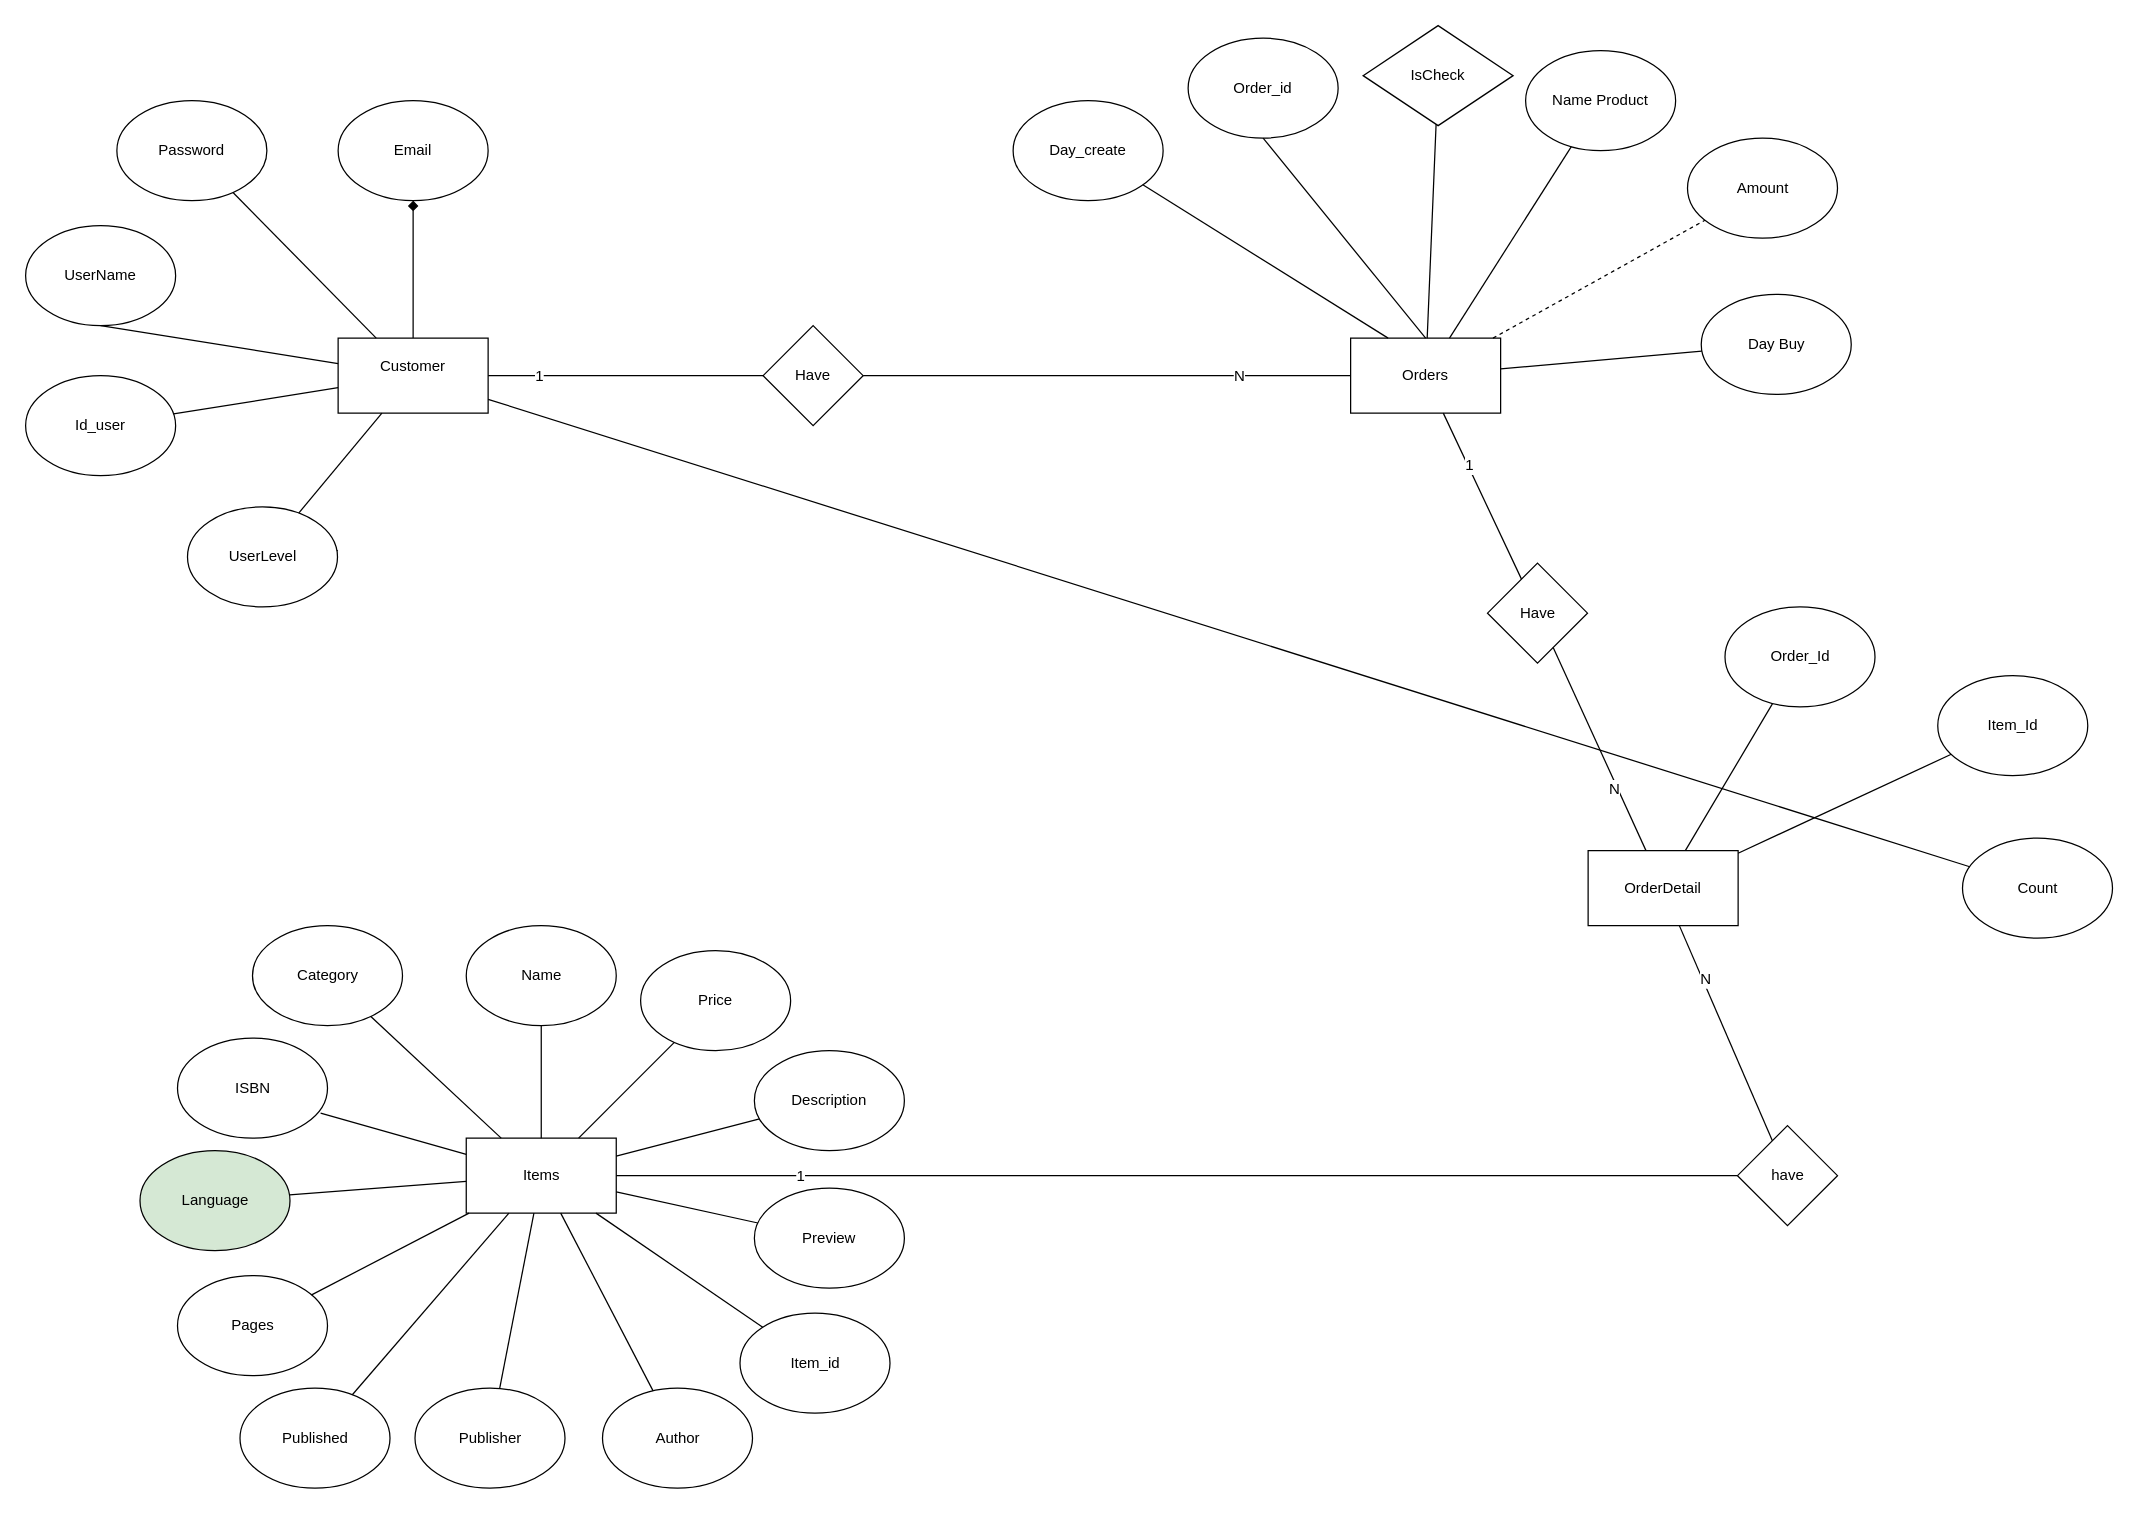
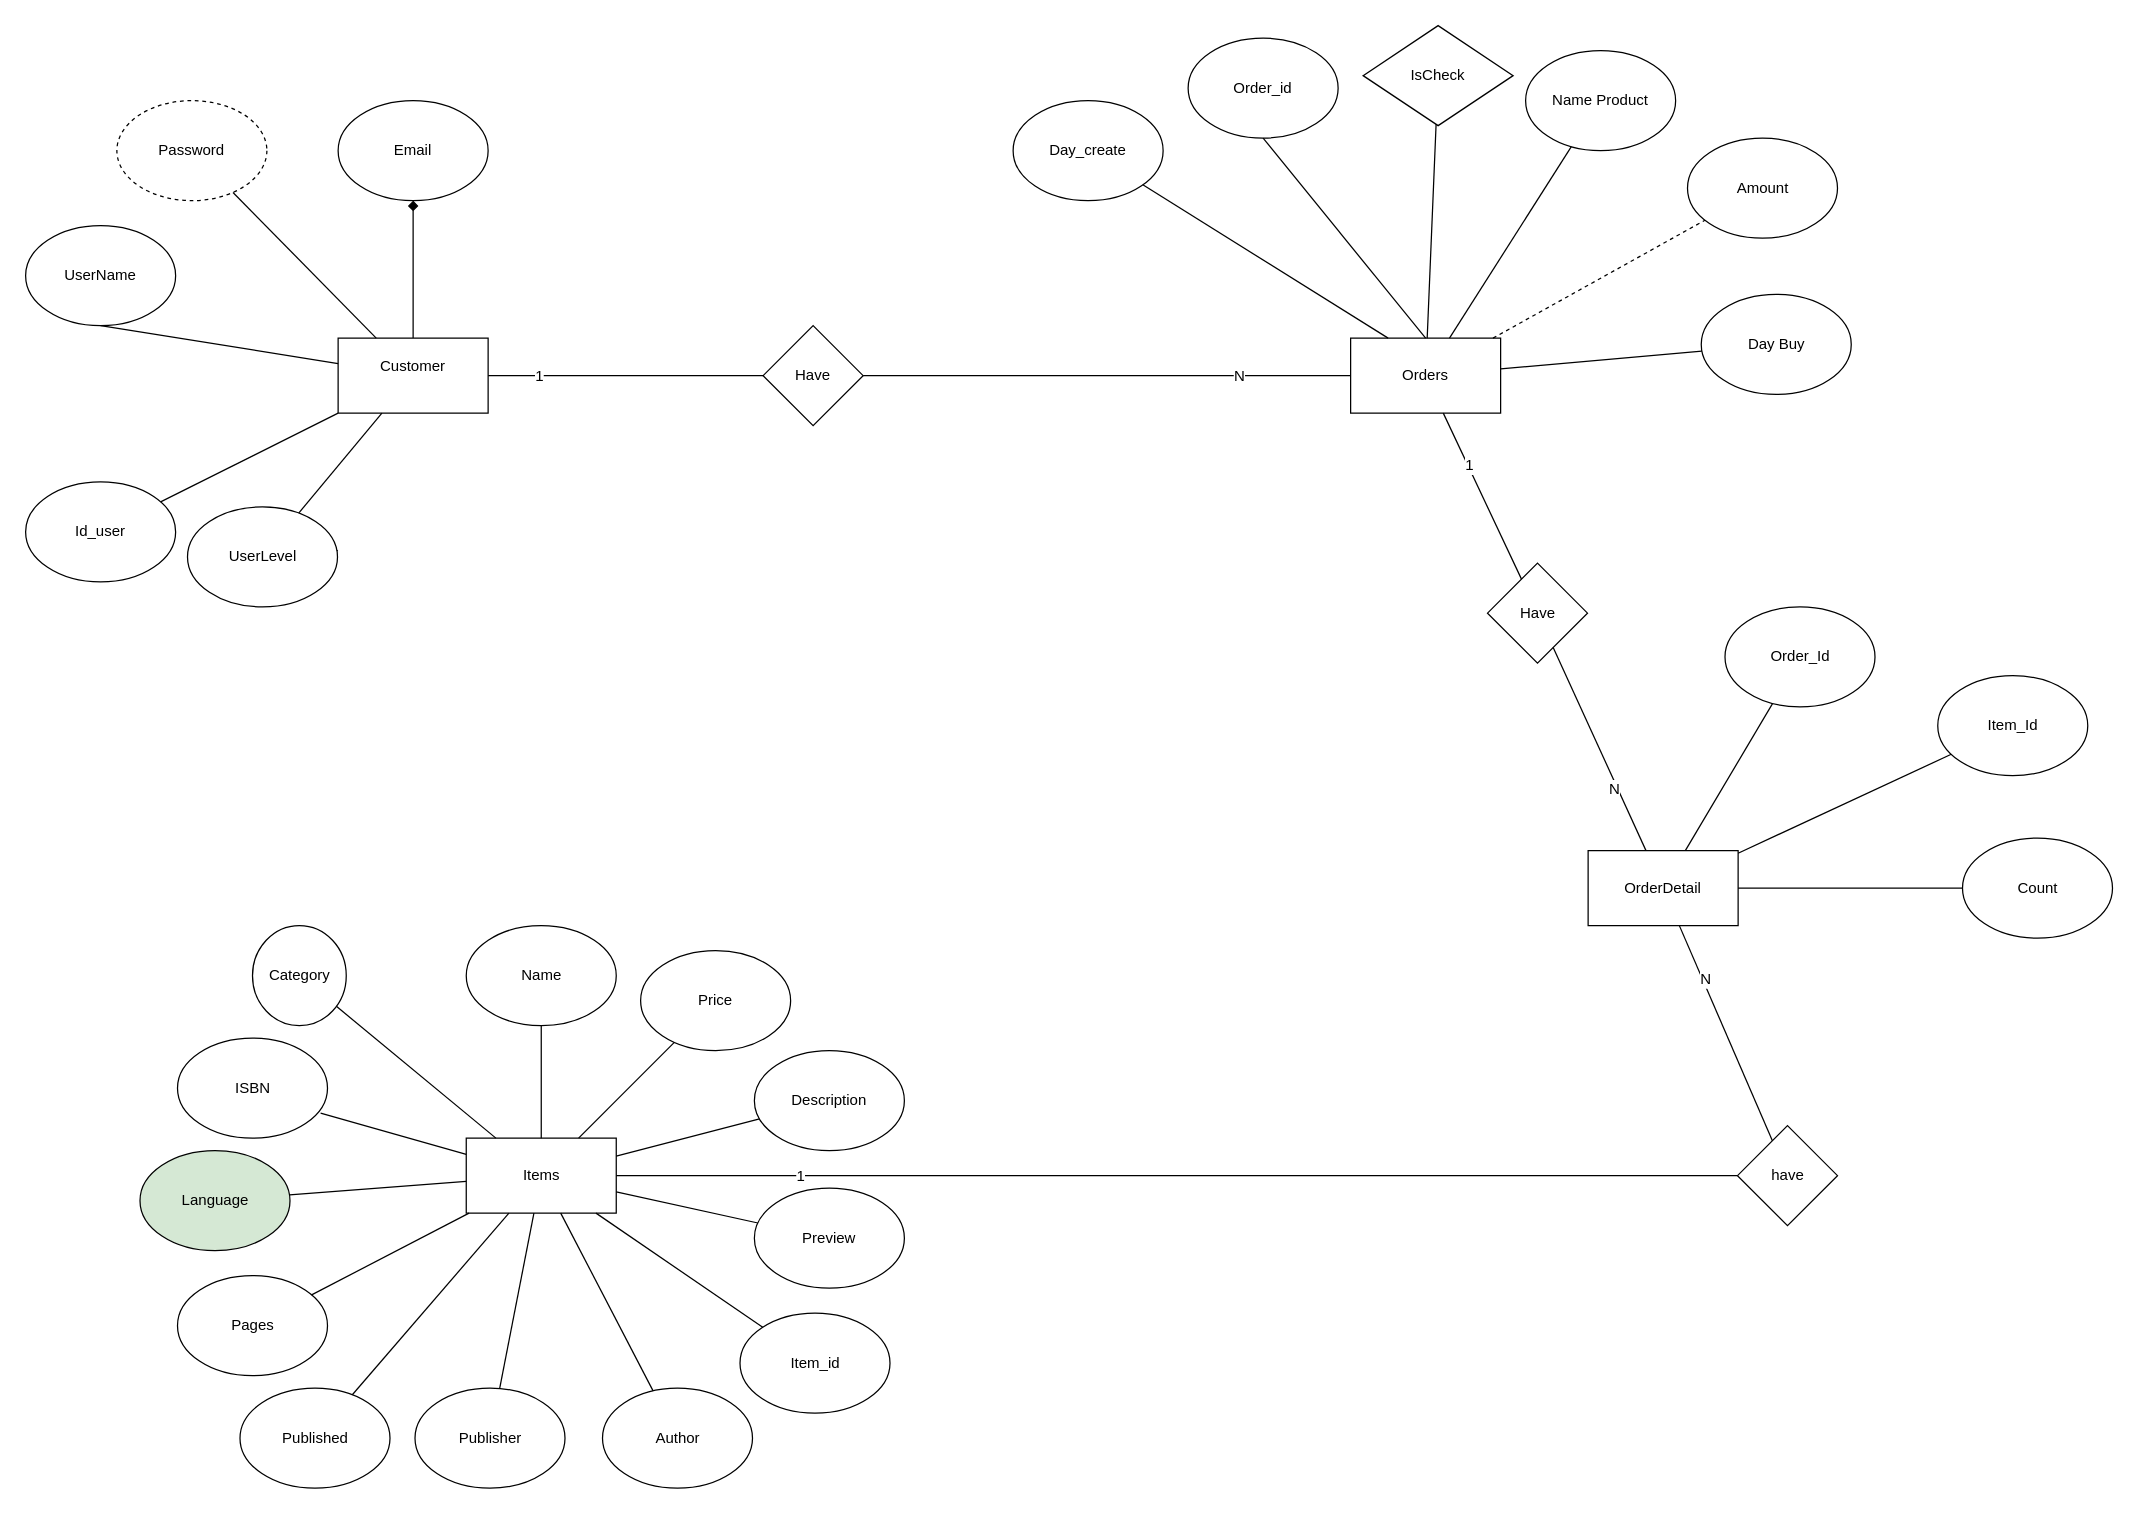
(192, 151) -> (192, 151)
(101, 426) -> (101, 532)
(1229, 633) -> (1850, 888)
(328, 976) -> (299, 976)
